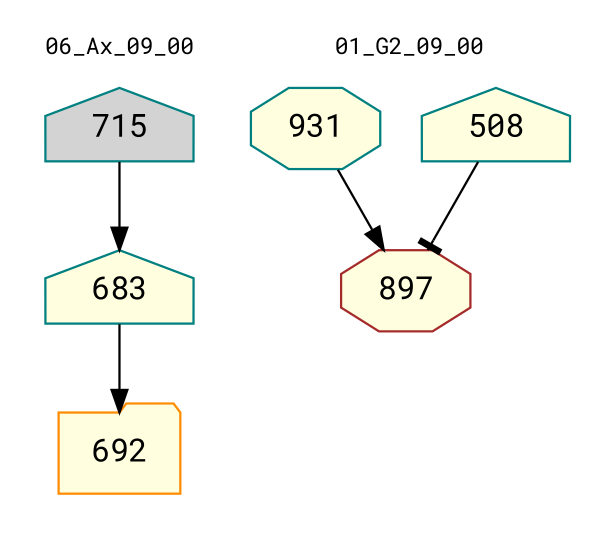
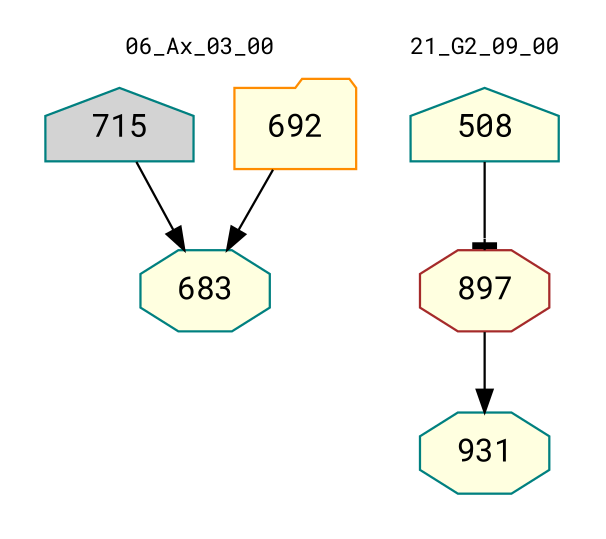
(121, 48) -> (201, 48)
(410, 48) -> (486, 48)
(355, 200) -> (485, 361)
(119, 291) -> (205, 291)
(119, 357) -> (256, 200)
